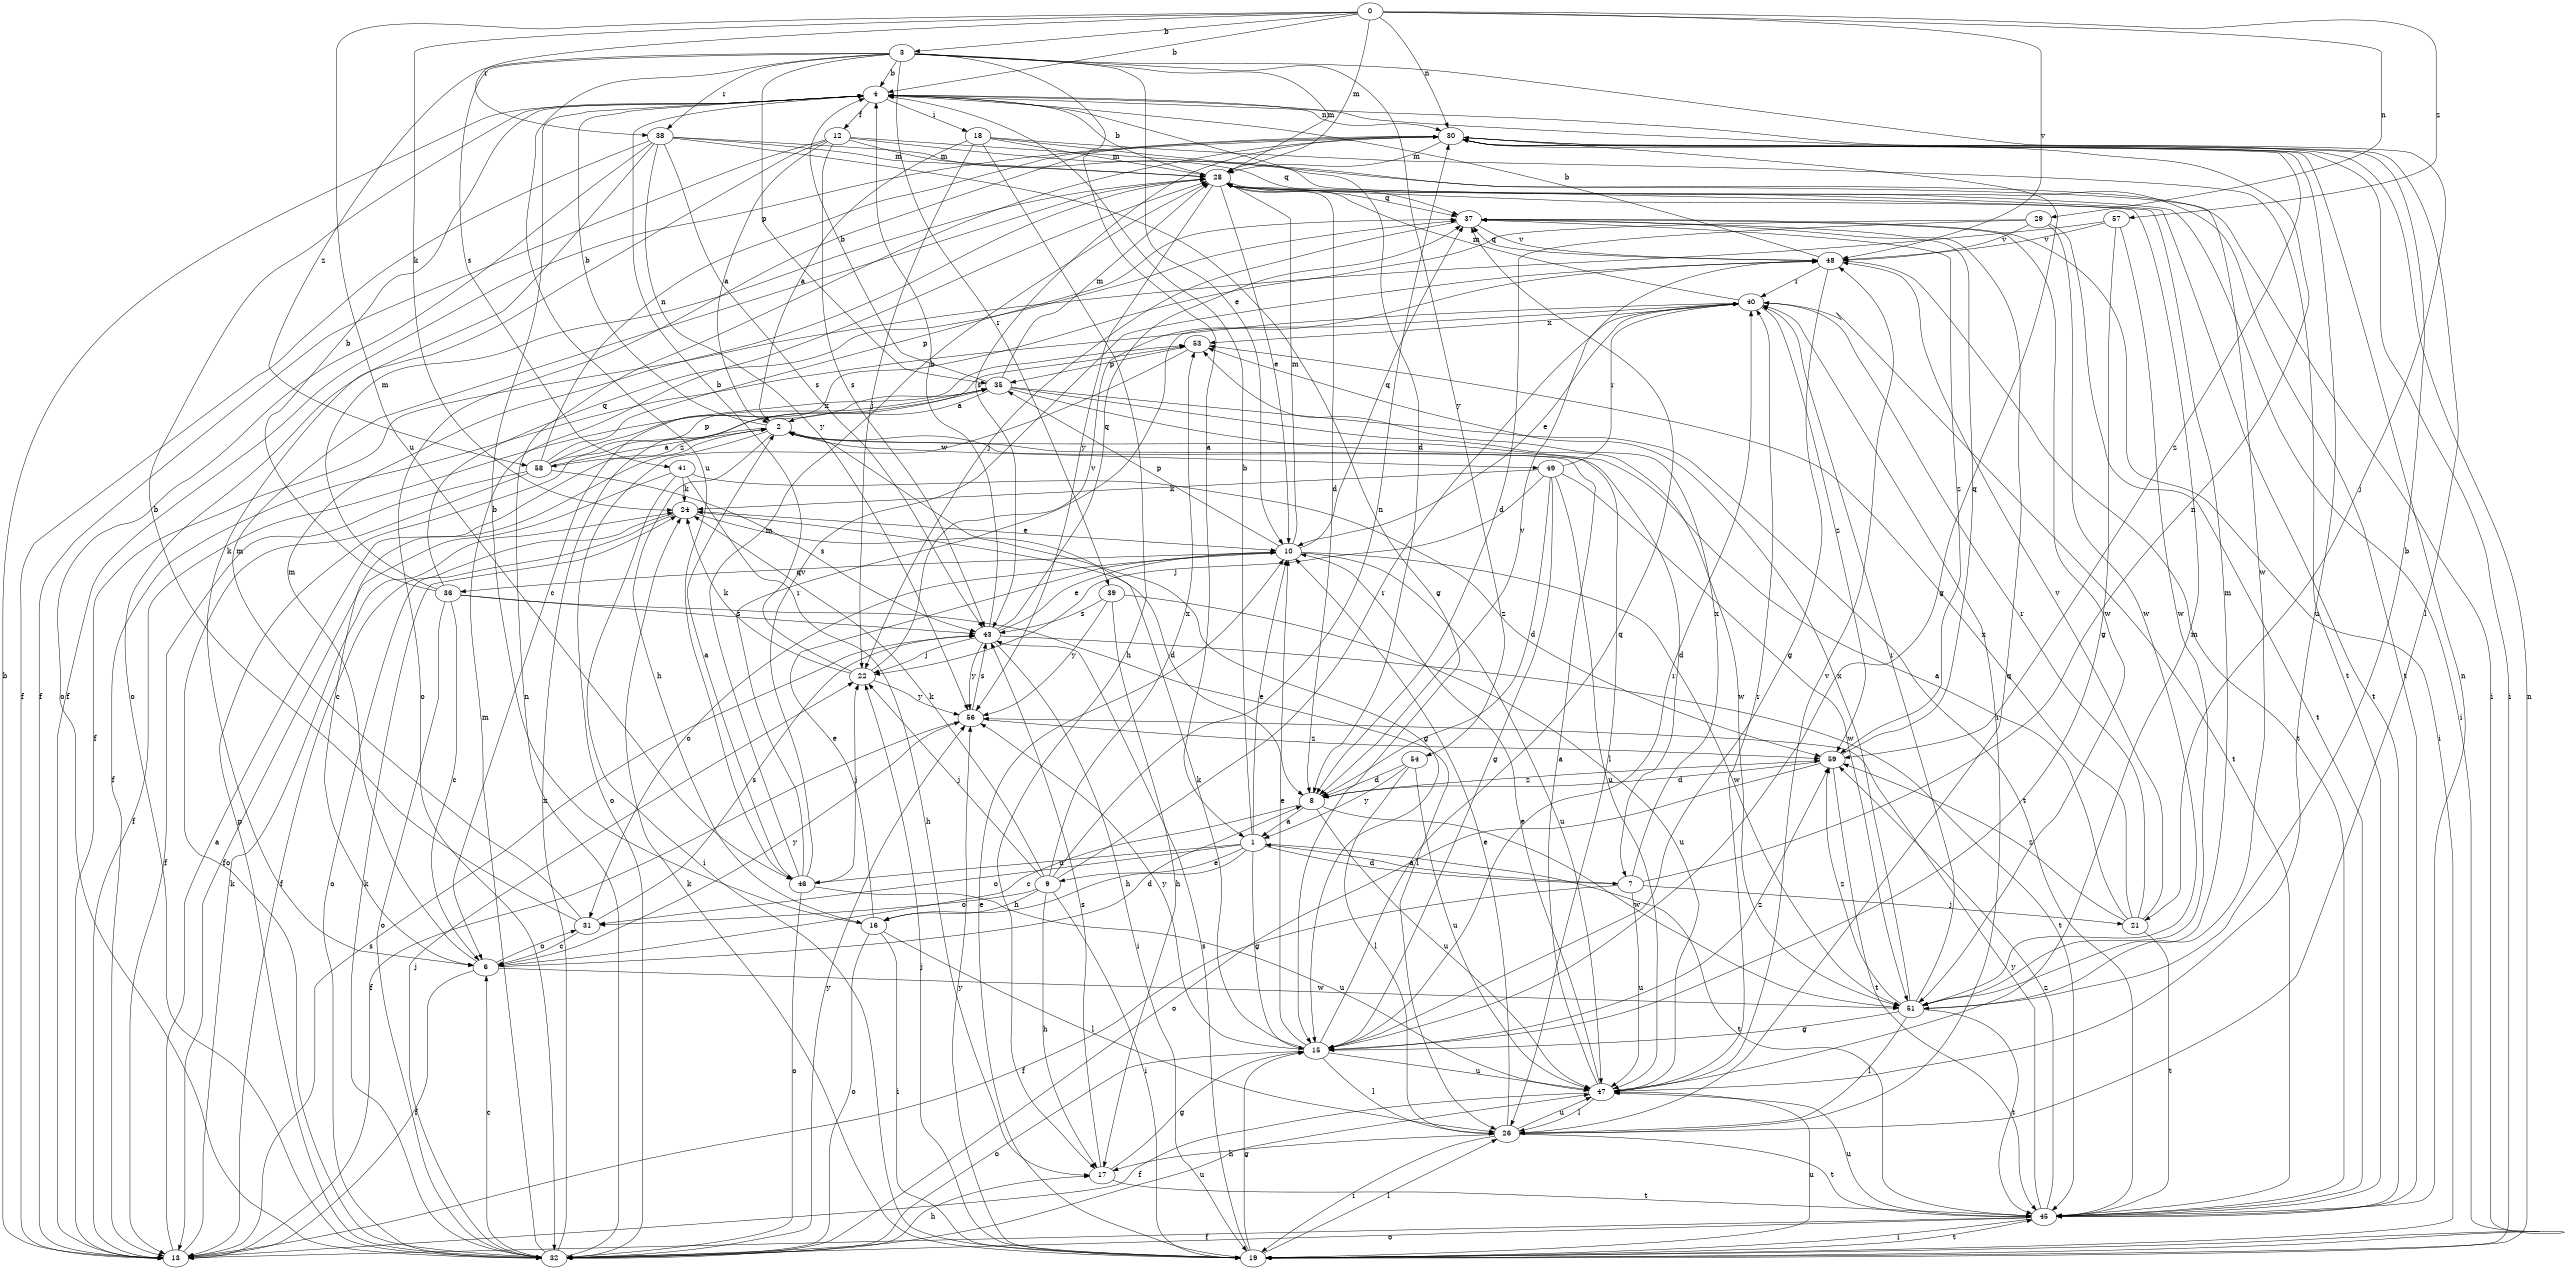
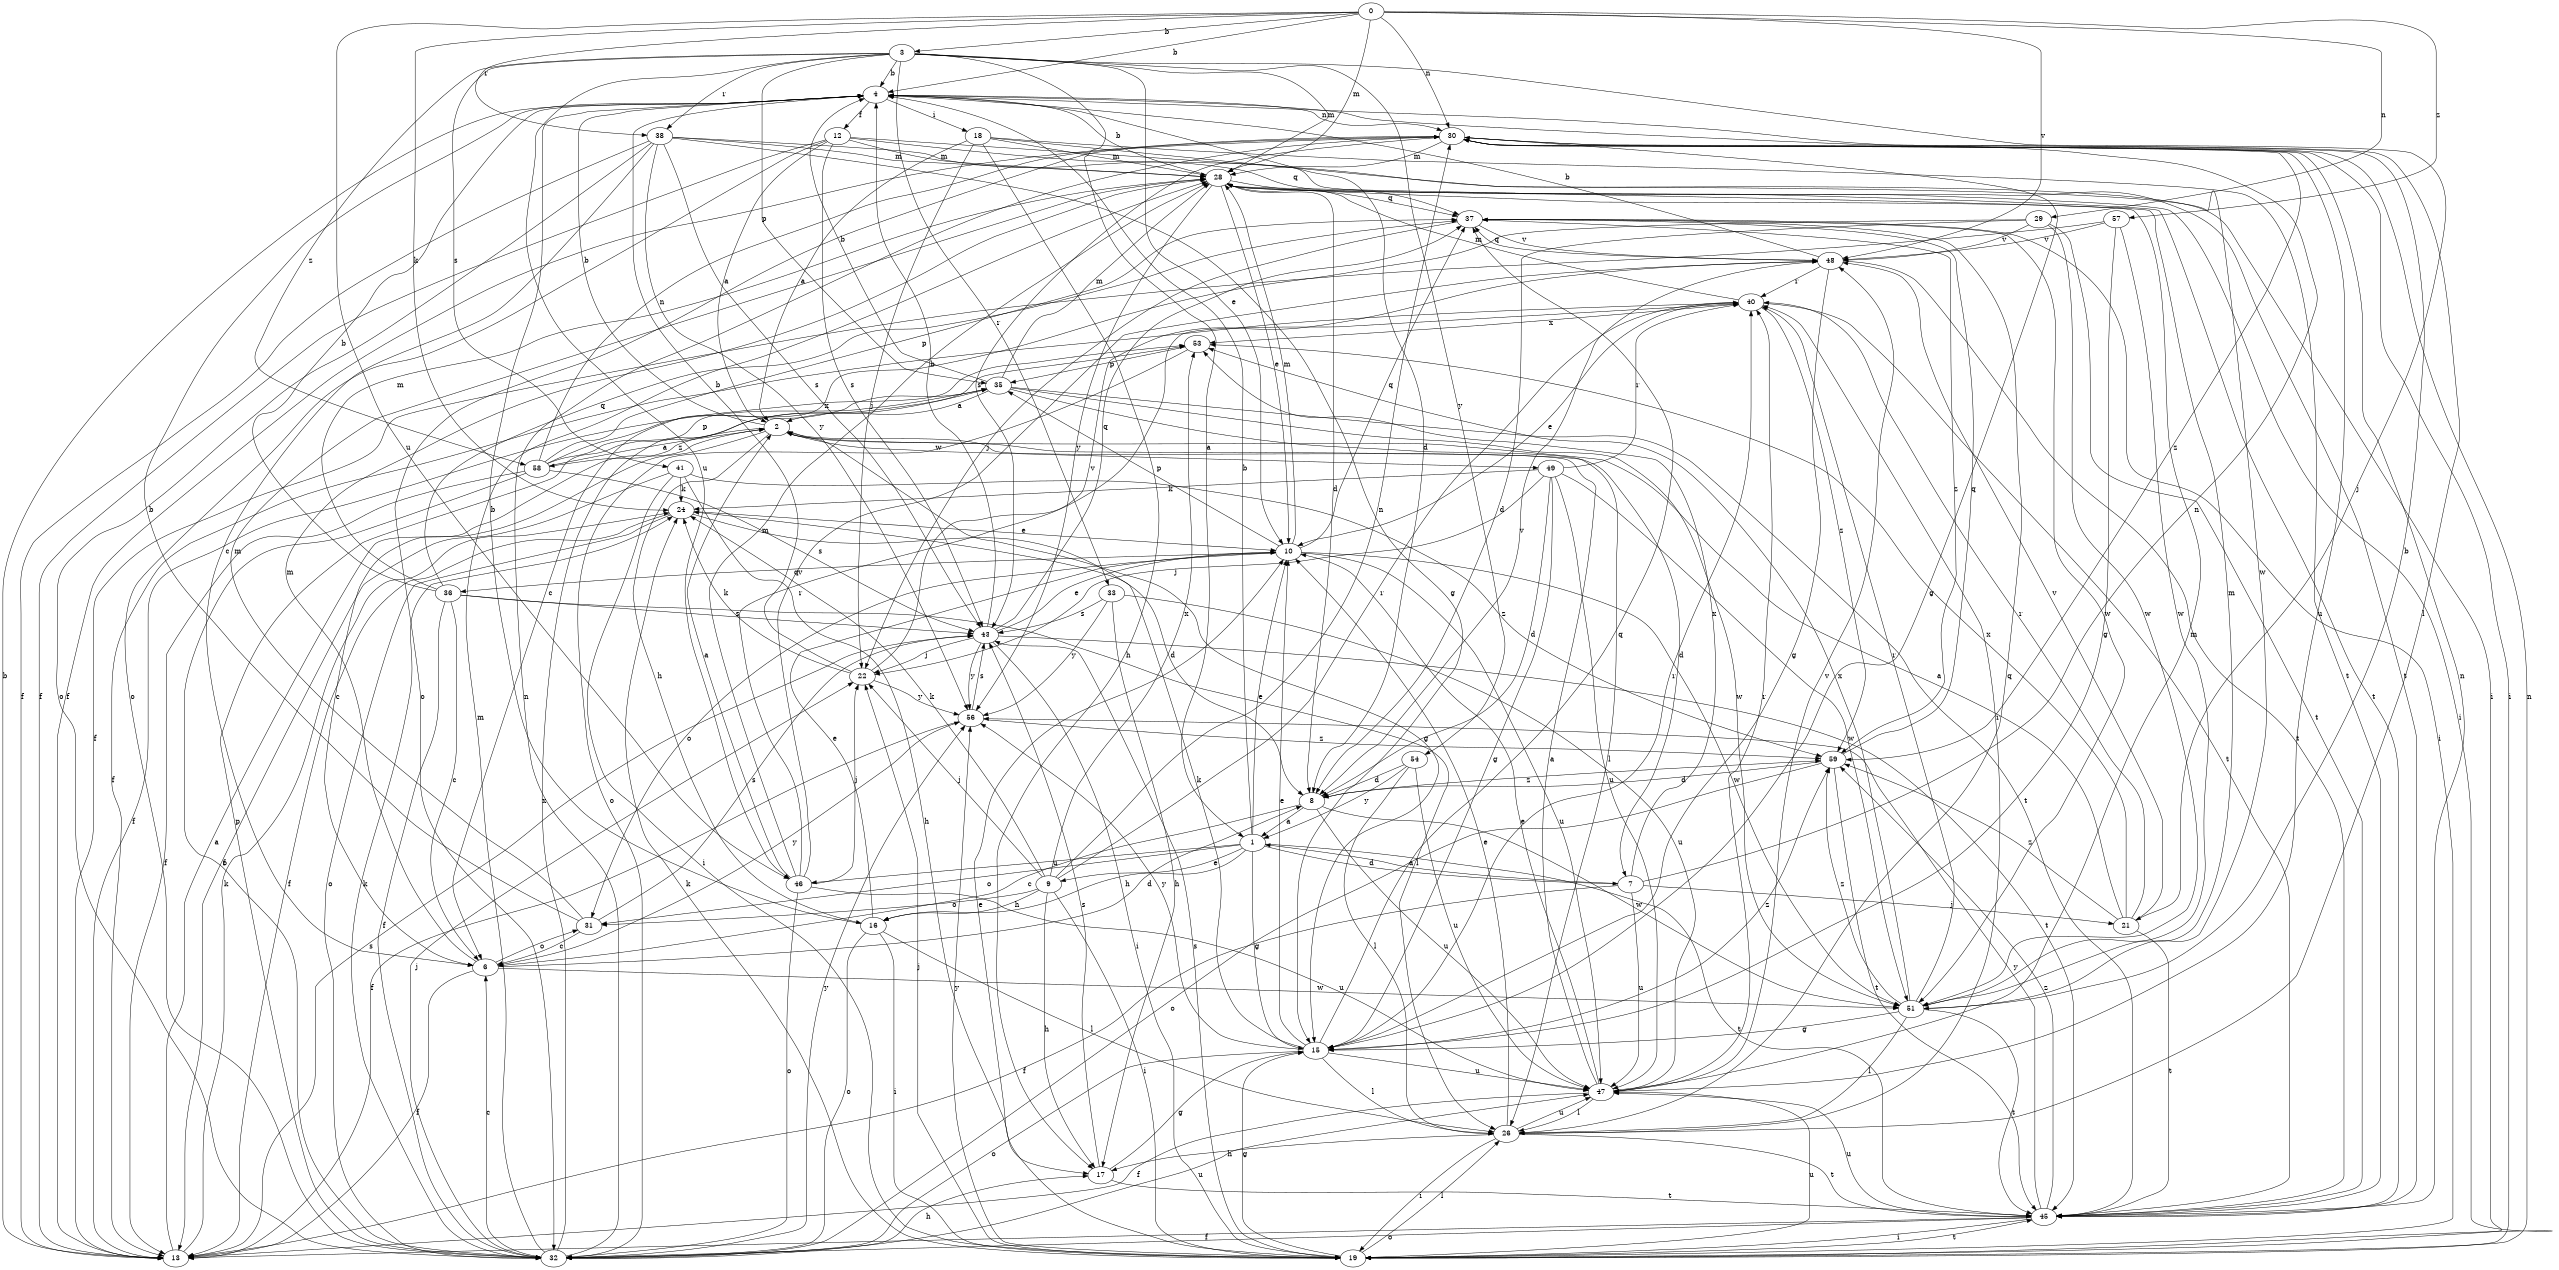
(229, 552) -> (227, 552)
(1112, 593) -> (1112, 593)
(383, 926) -> (384, 926)
